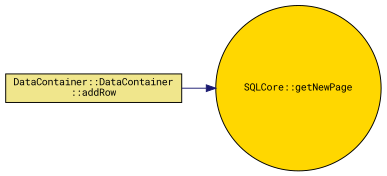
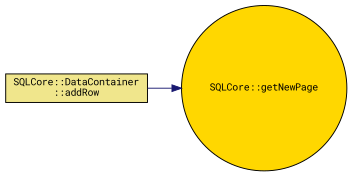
(94, 88) -> (77, 88)
